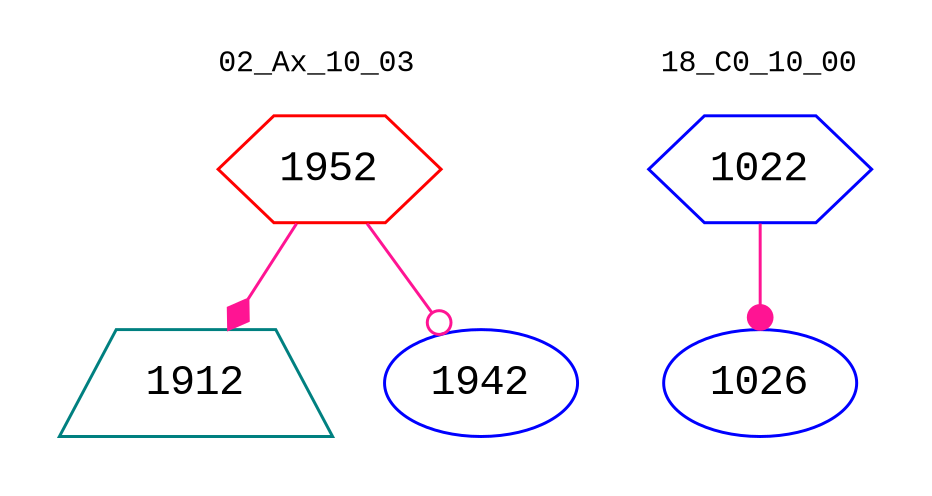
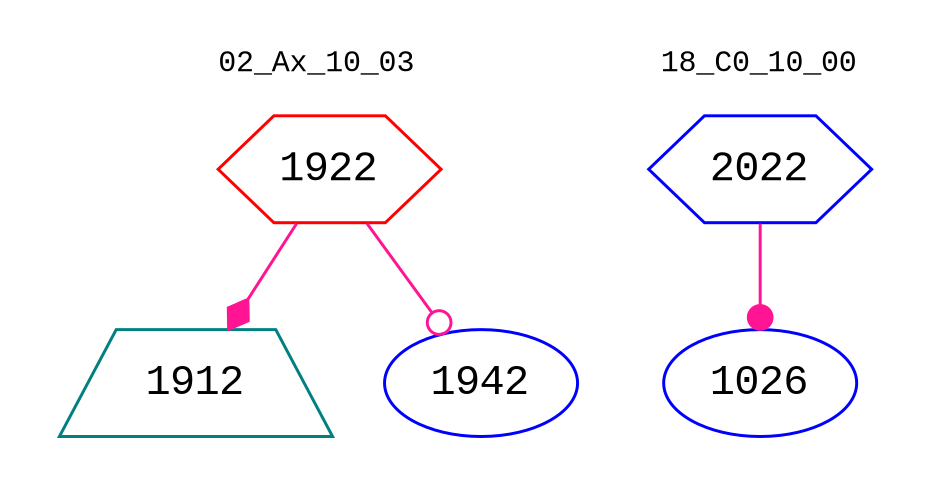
(330, 169) -> (330, 169)
(760, 169) -> (760, 169)
